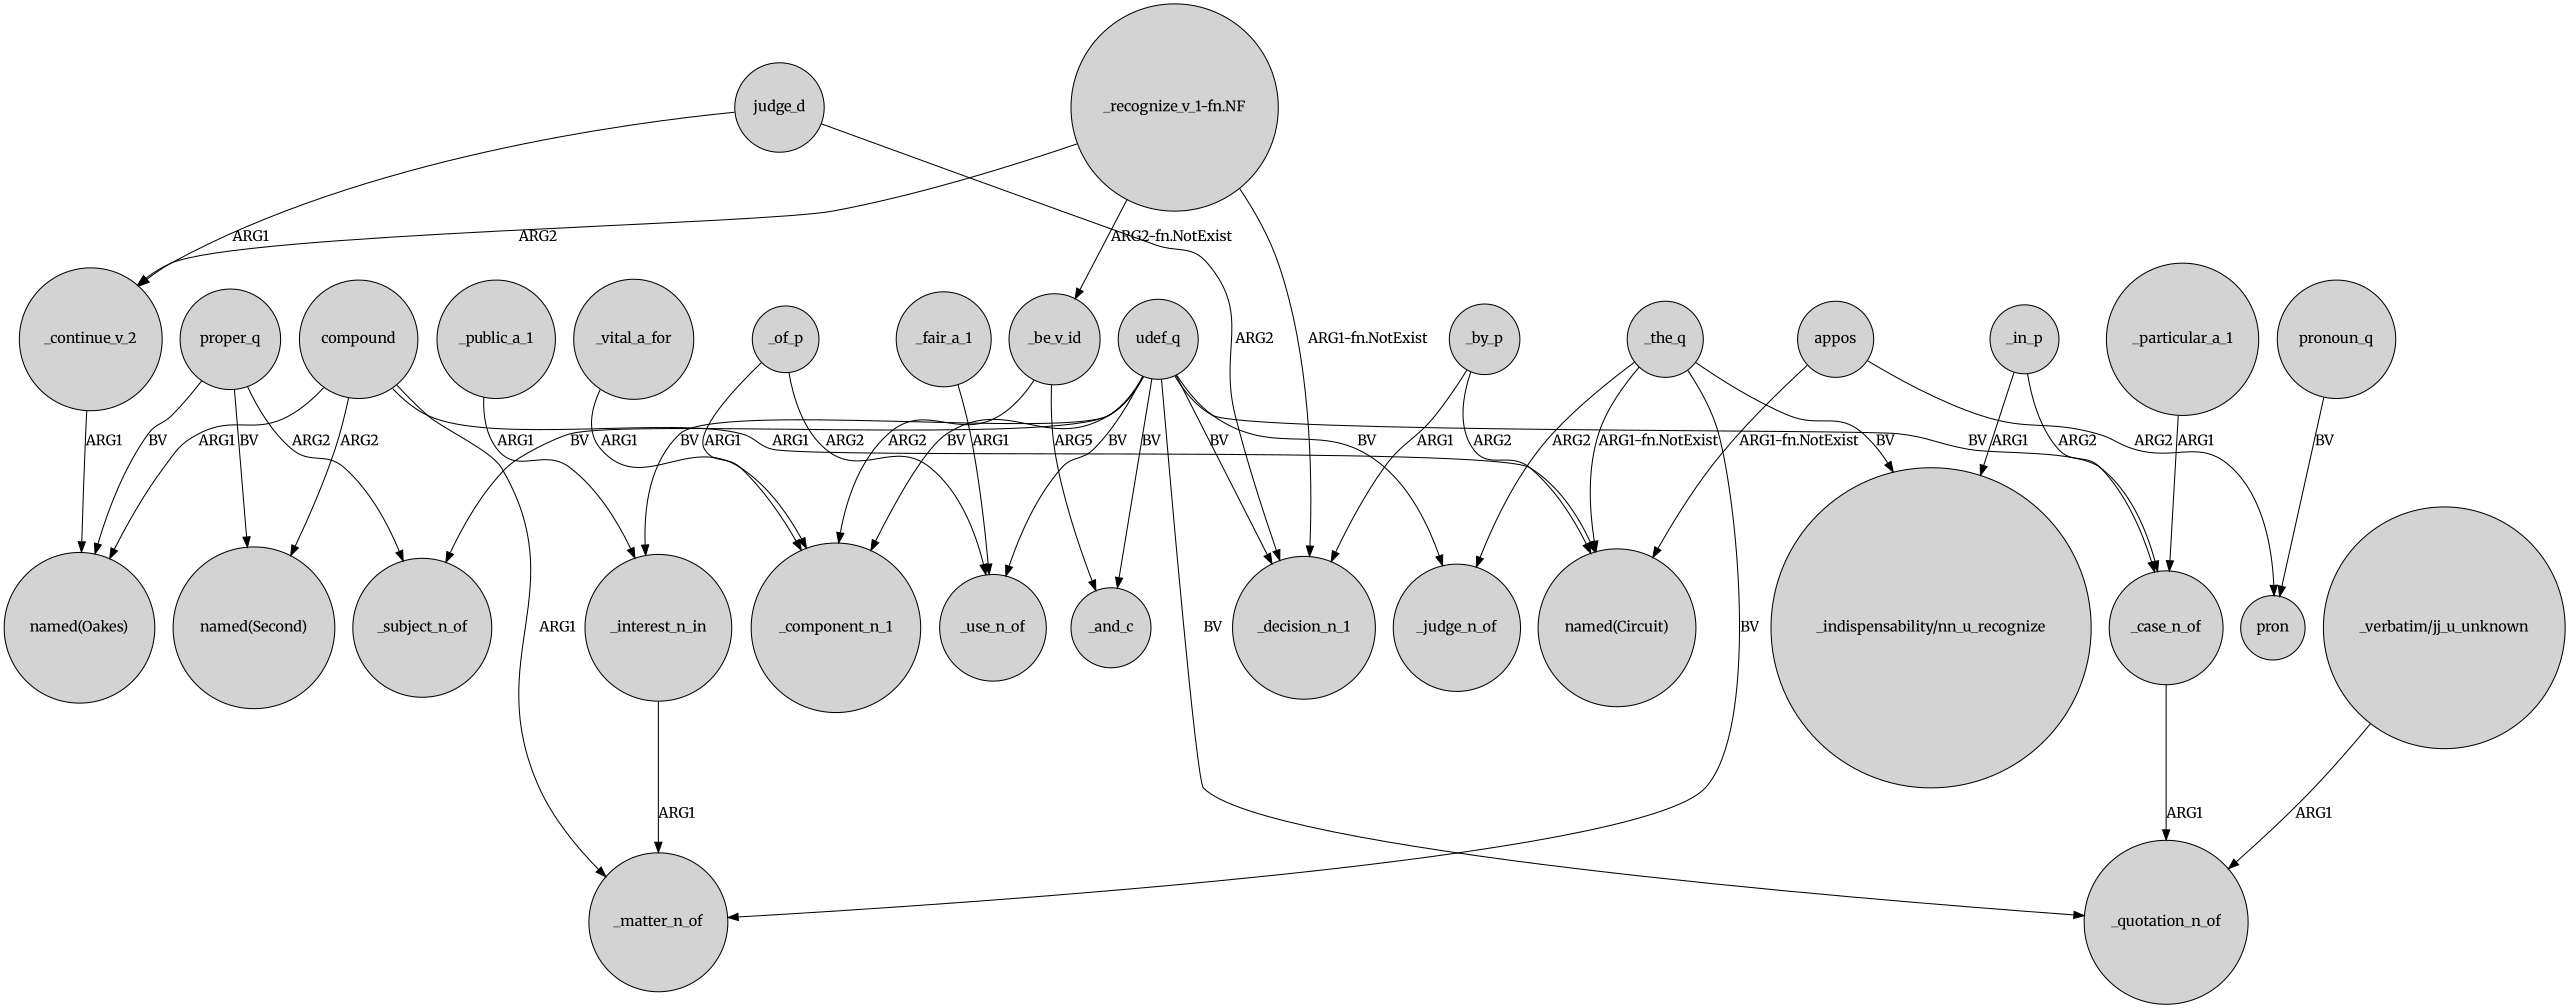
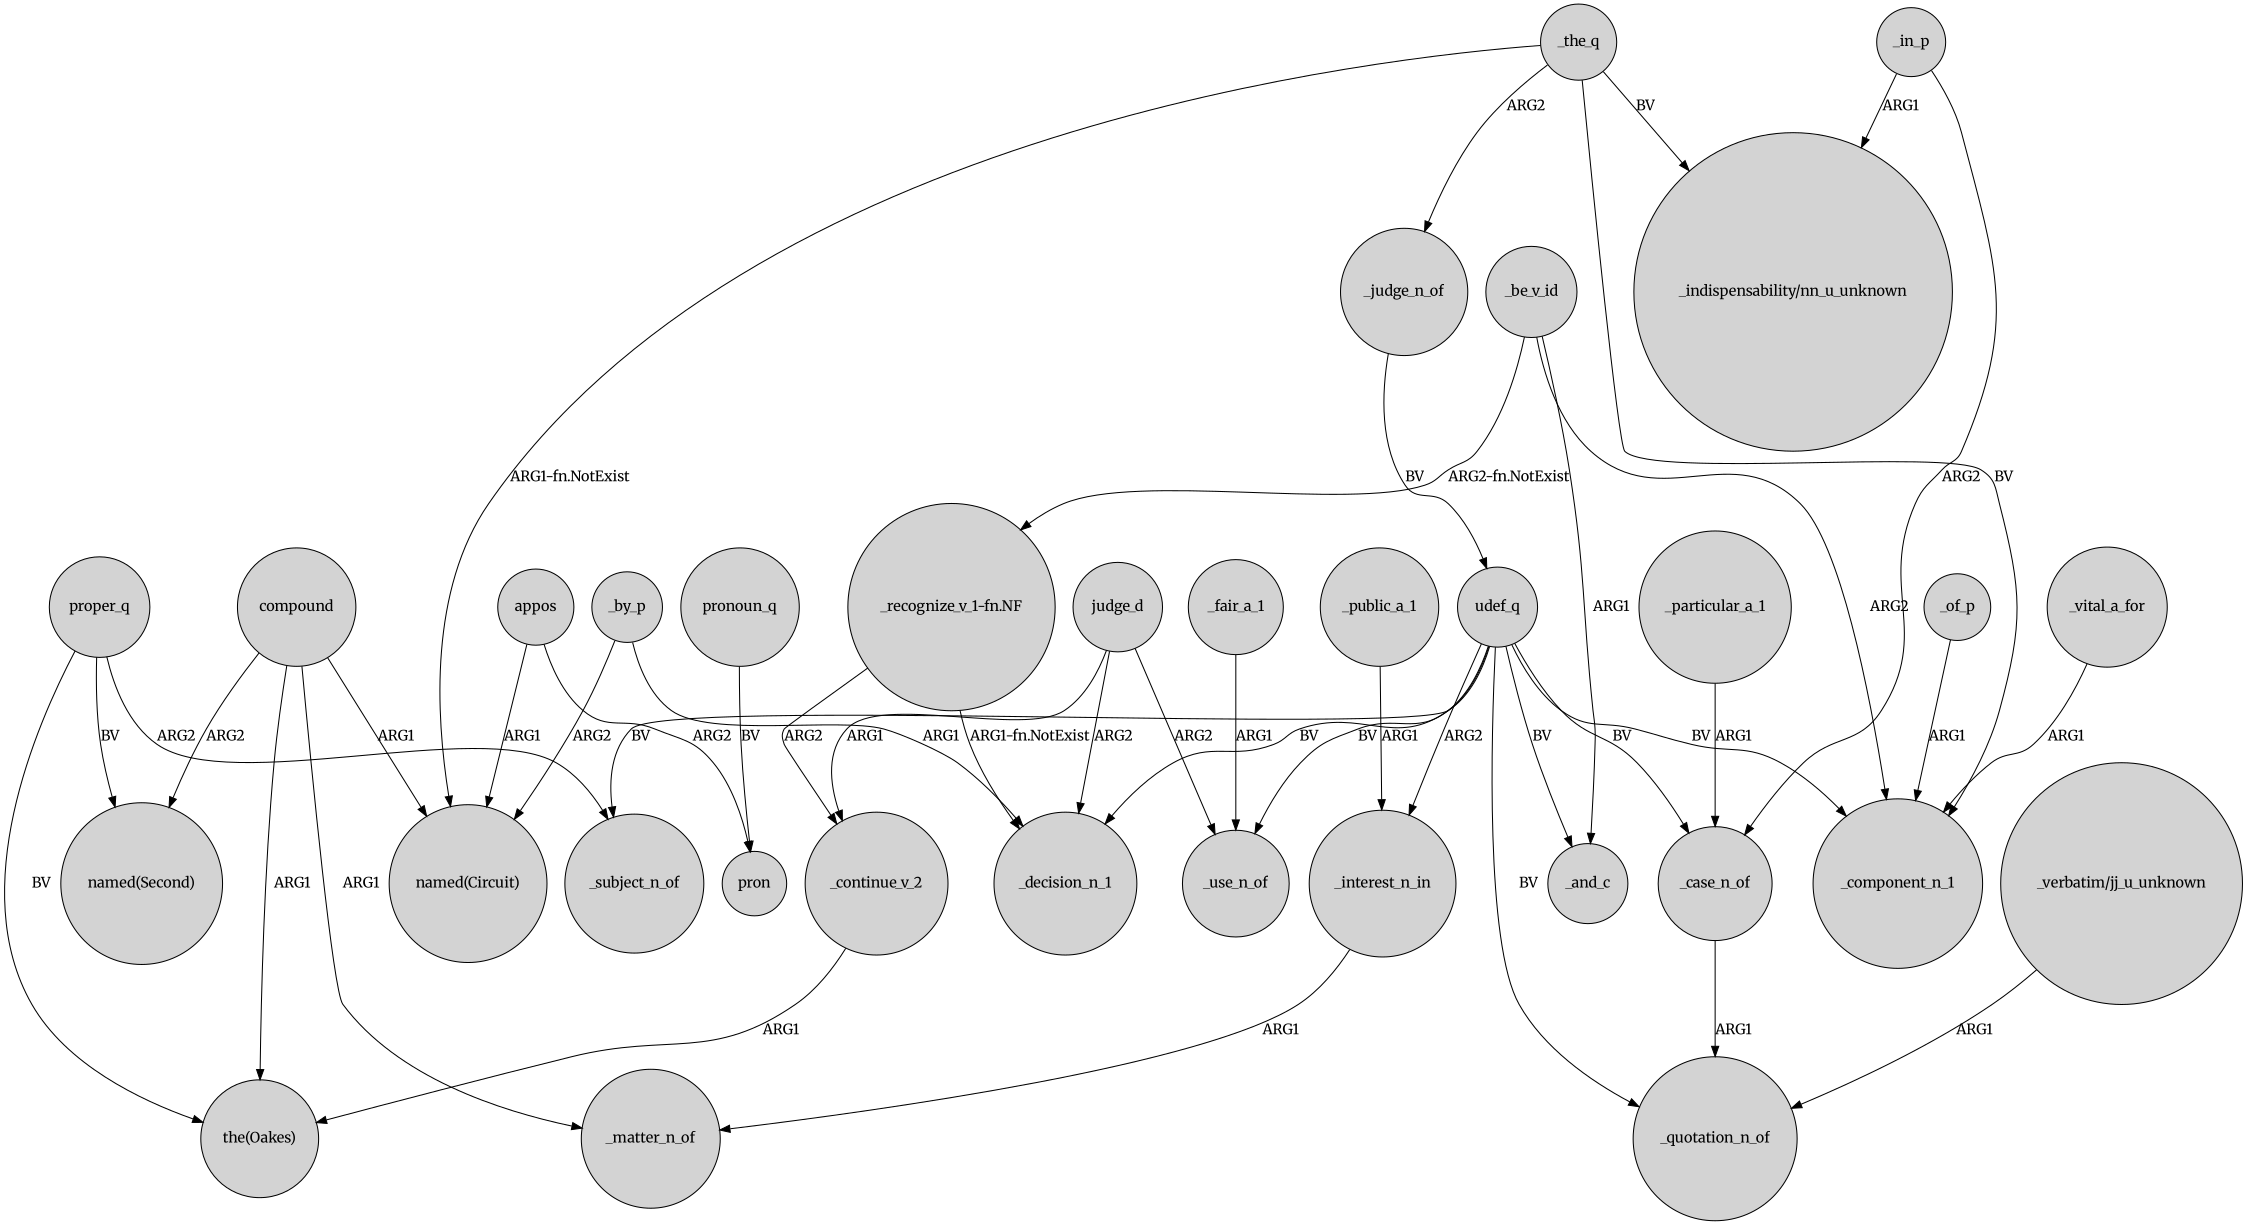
(1104, 245) -> (1318, 494)
(1325, 441) -> (1400, 476)
(690, 442) -> (1464, 737)
(1074, 442) -> (1611, 607)
(1799, 442) -> (522, 737)
(852, 461) -> (1173, 737)
(79, 628) -> (260, 1139)
(1931, 628) -> (1793, 292)
(1407, 860) -> (1794, 463)
